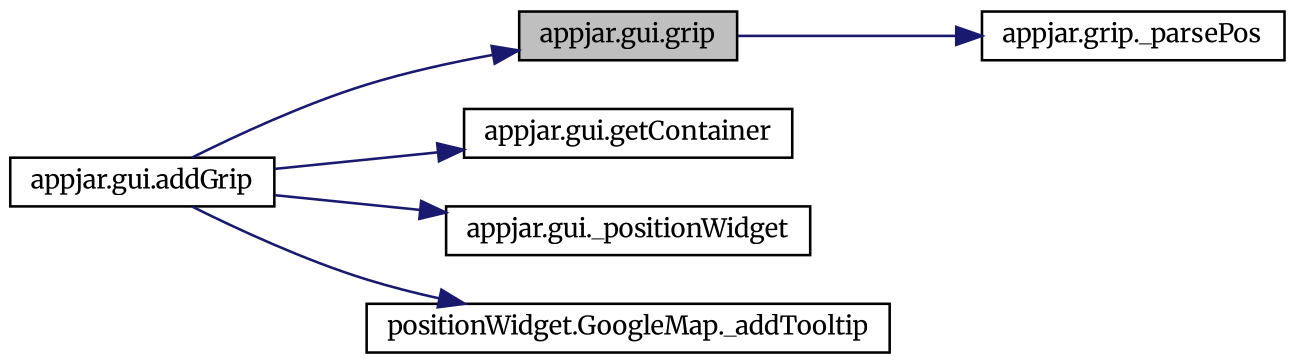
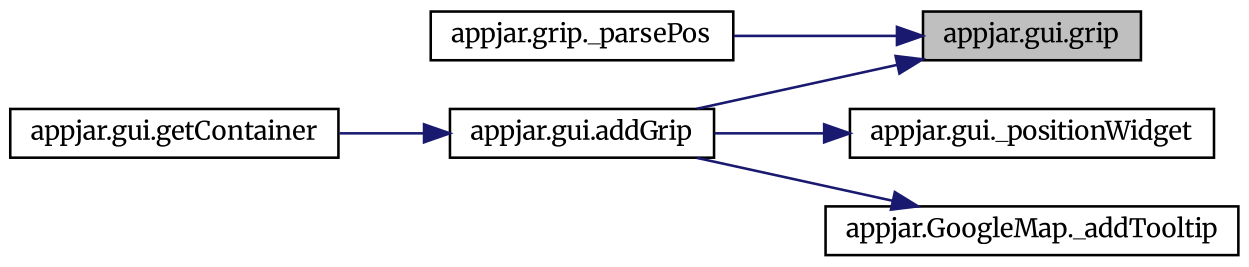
(847, 36) -> (815, 36)
(356, 161) -> (382, 133)
(628, 328) -> (1032, 231)
